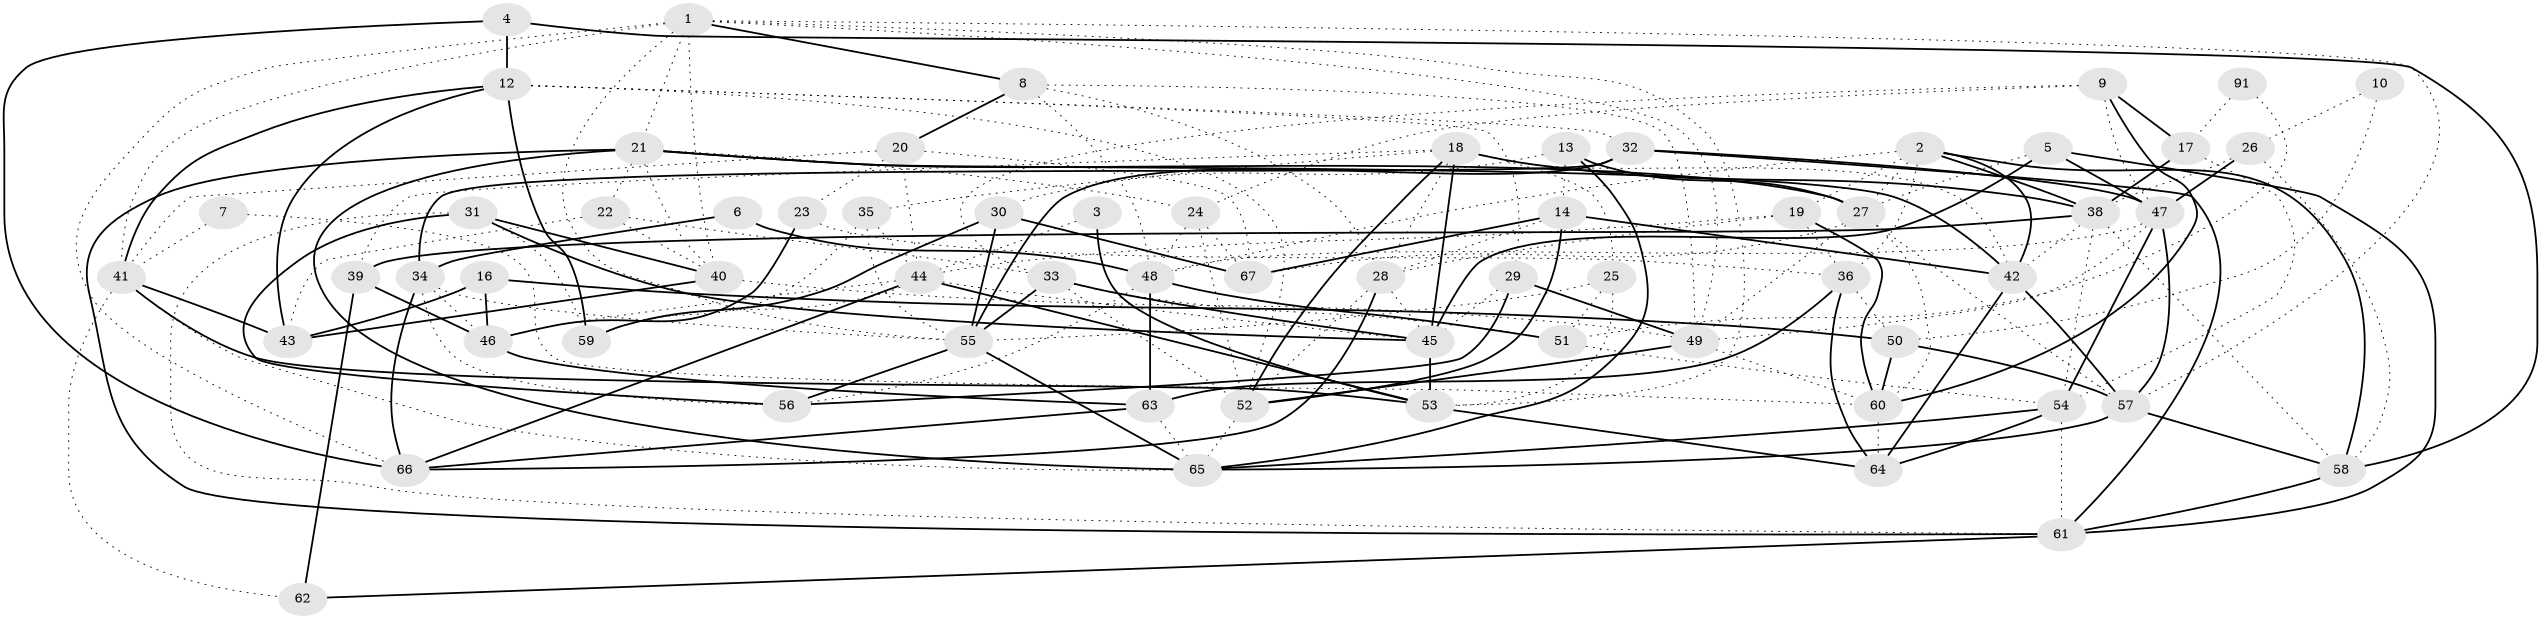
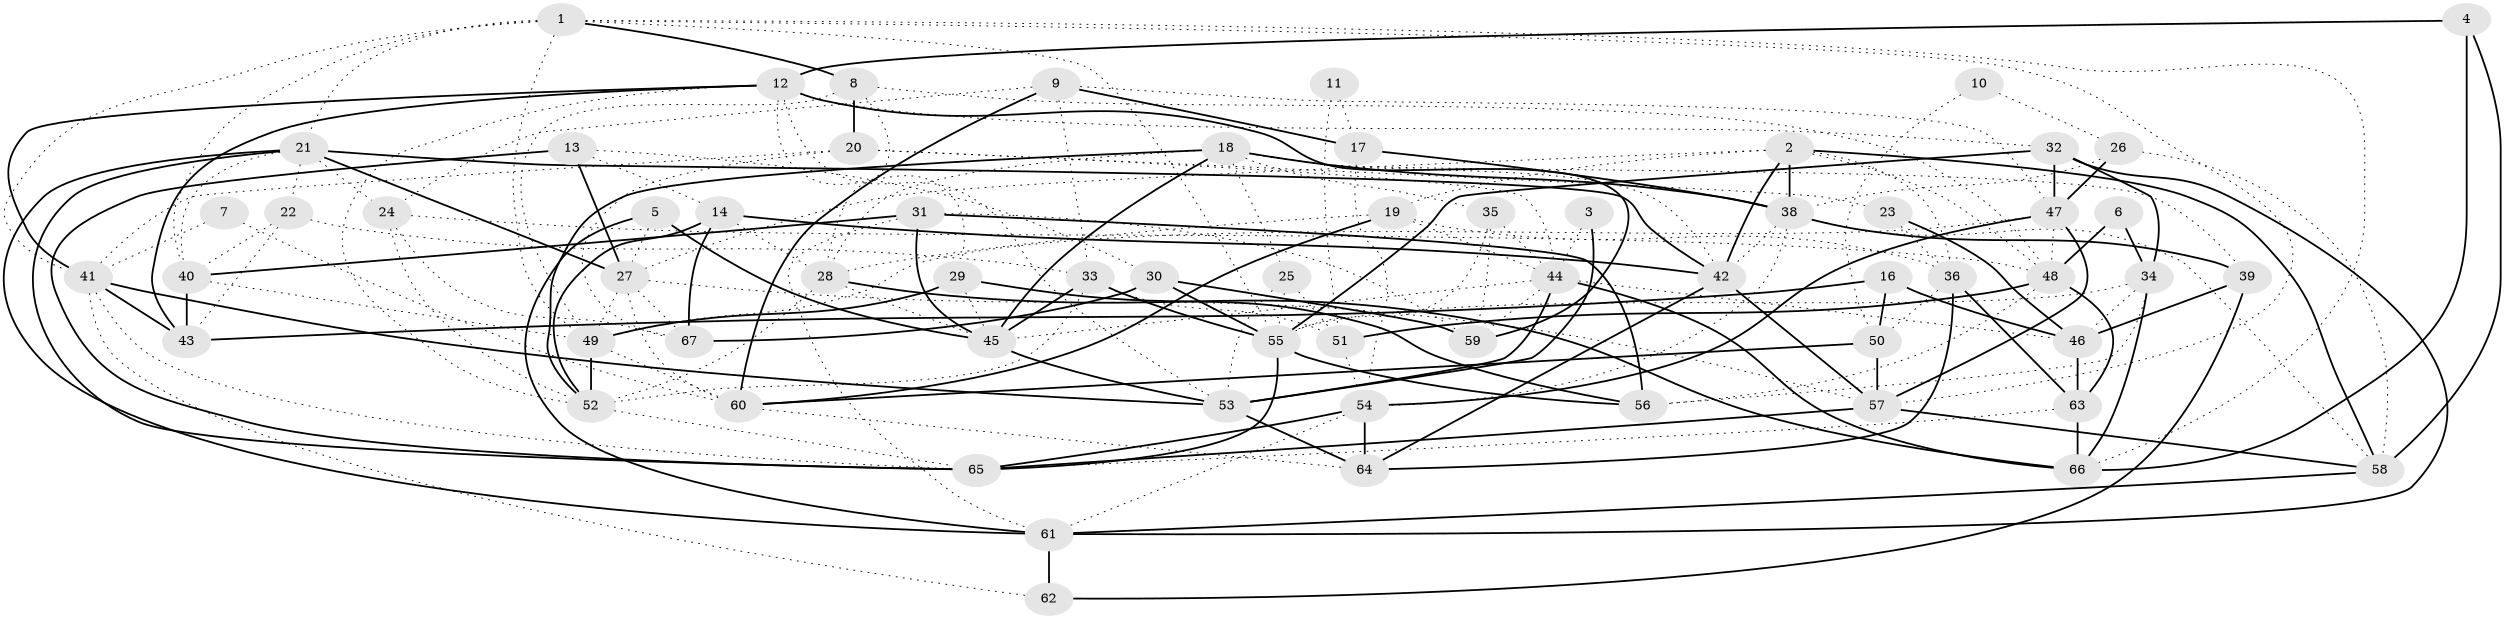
(1474, 67) -> (1002, 223)
(2242, 84) -> (1334, 84)
(2100, 179) -> none
